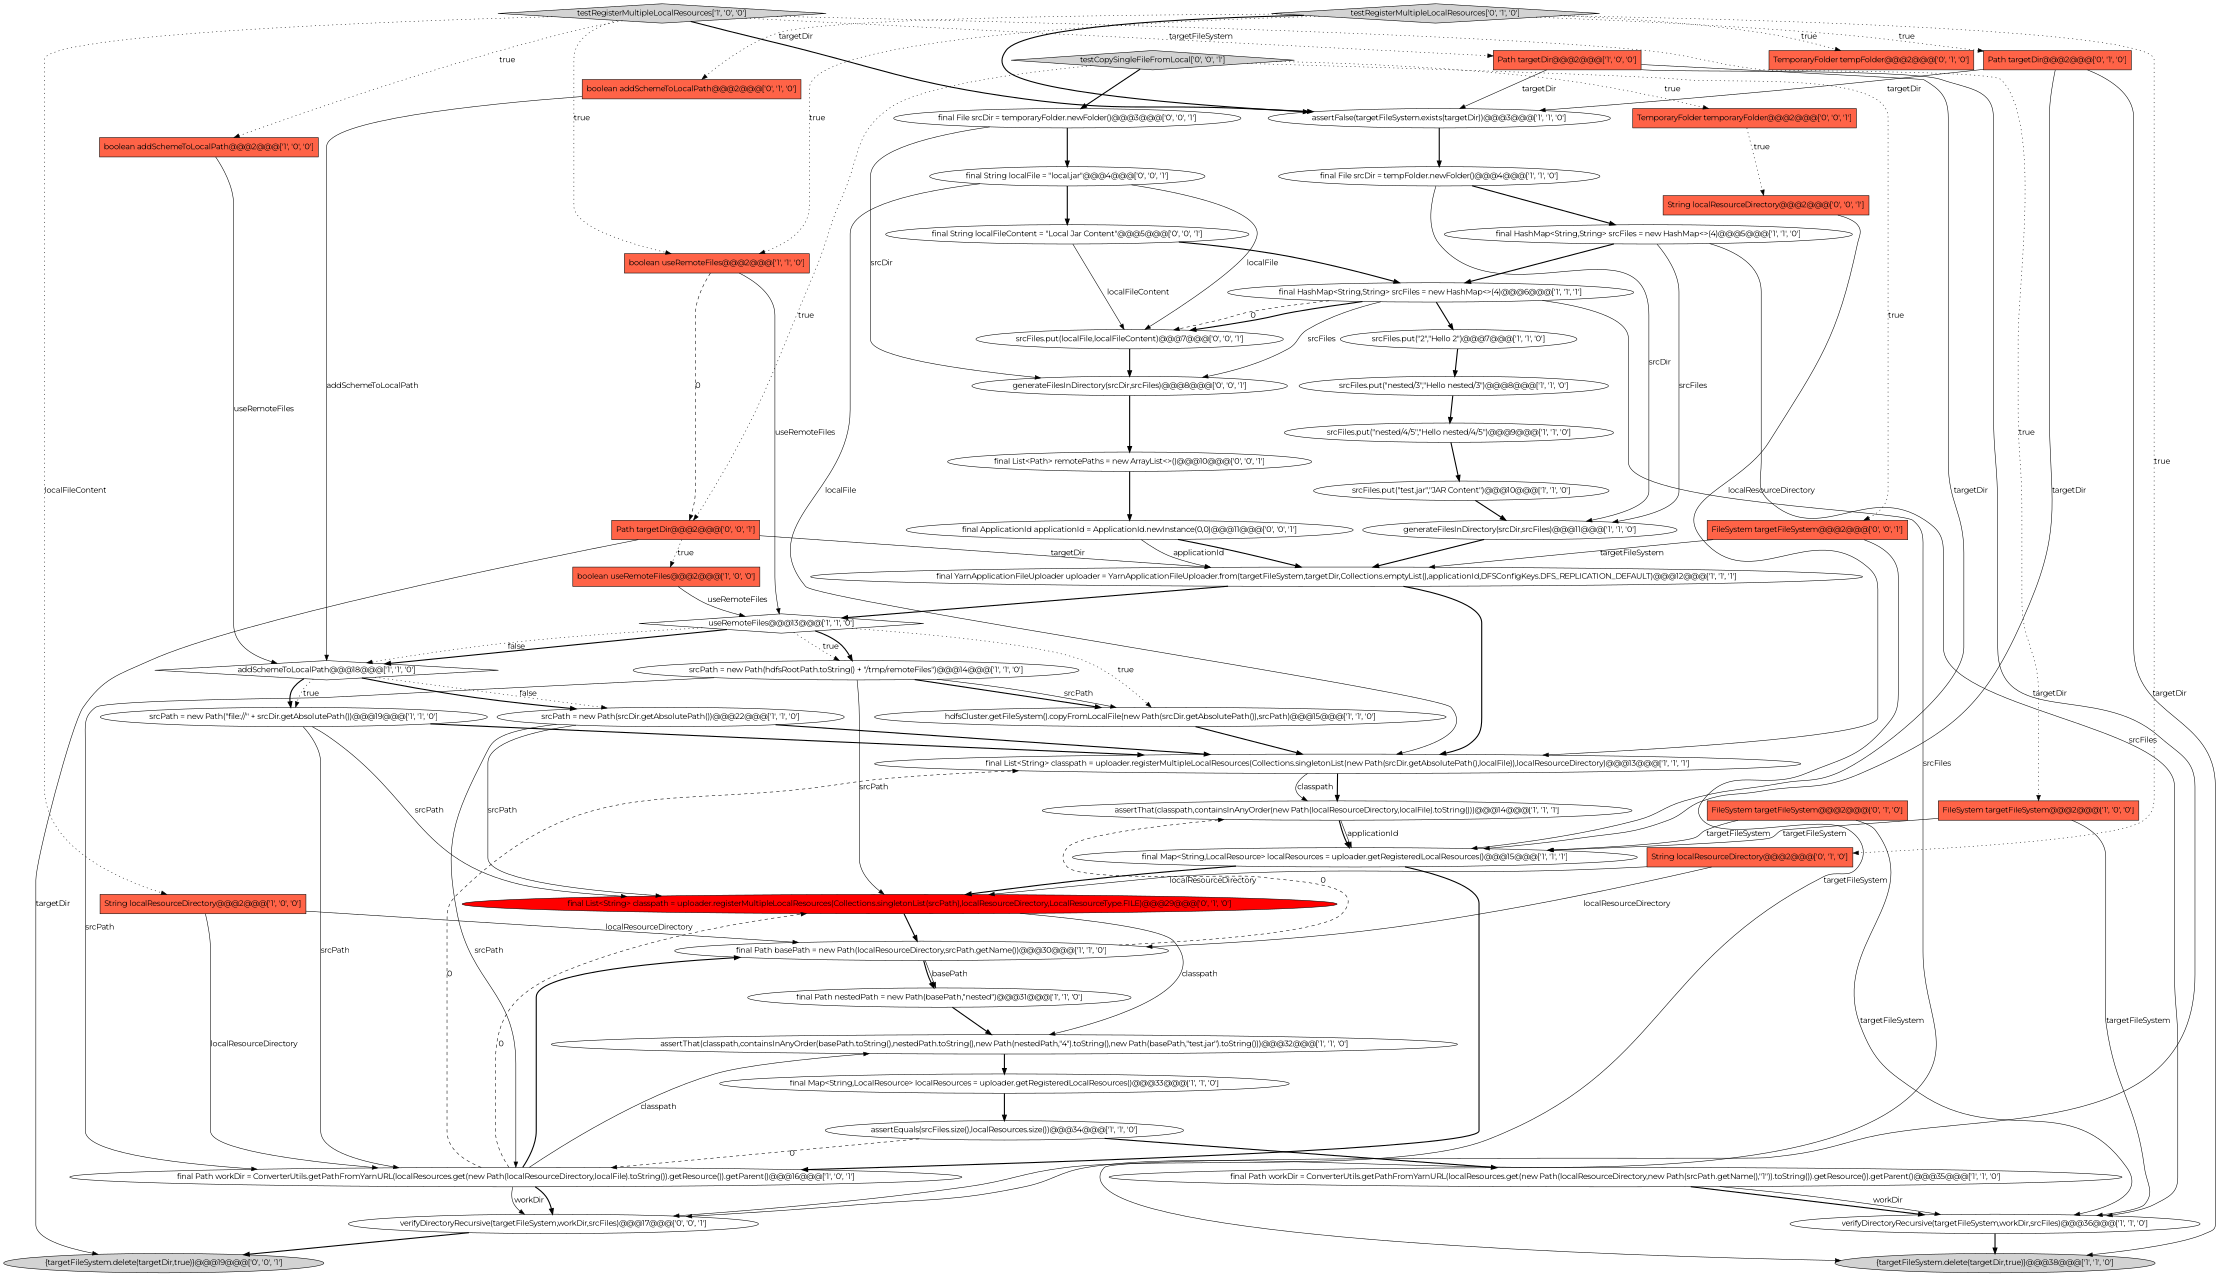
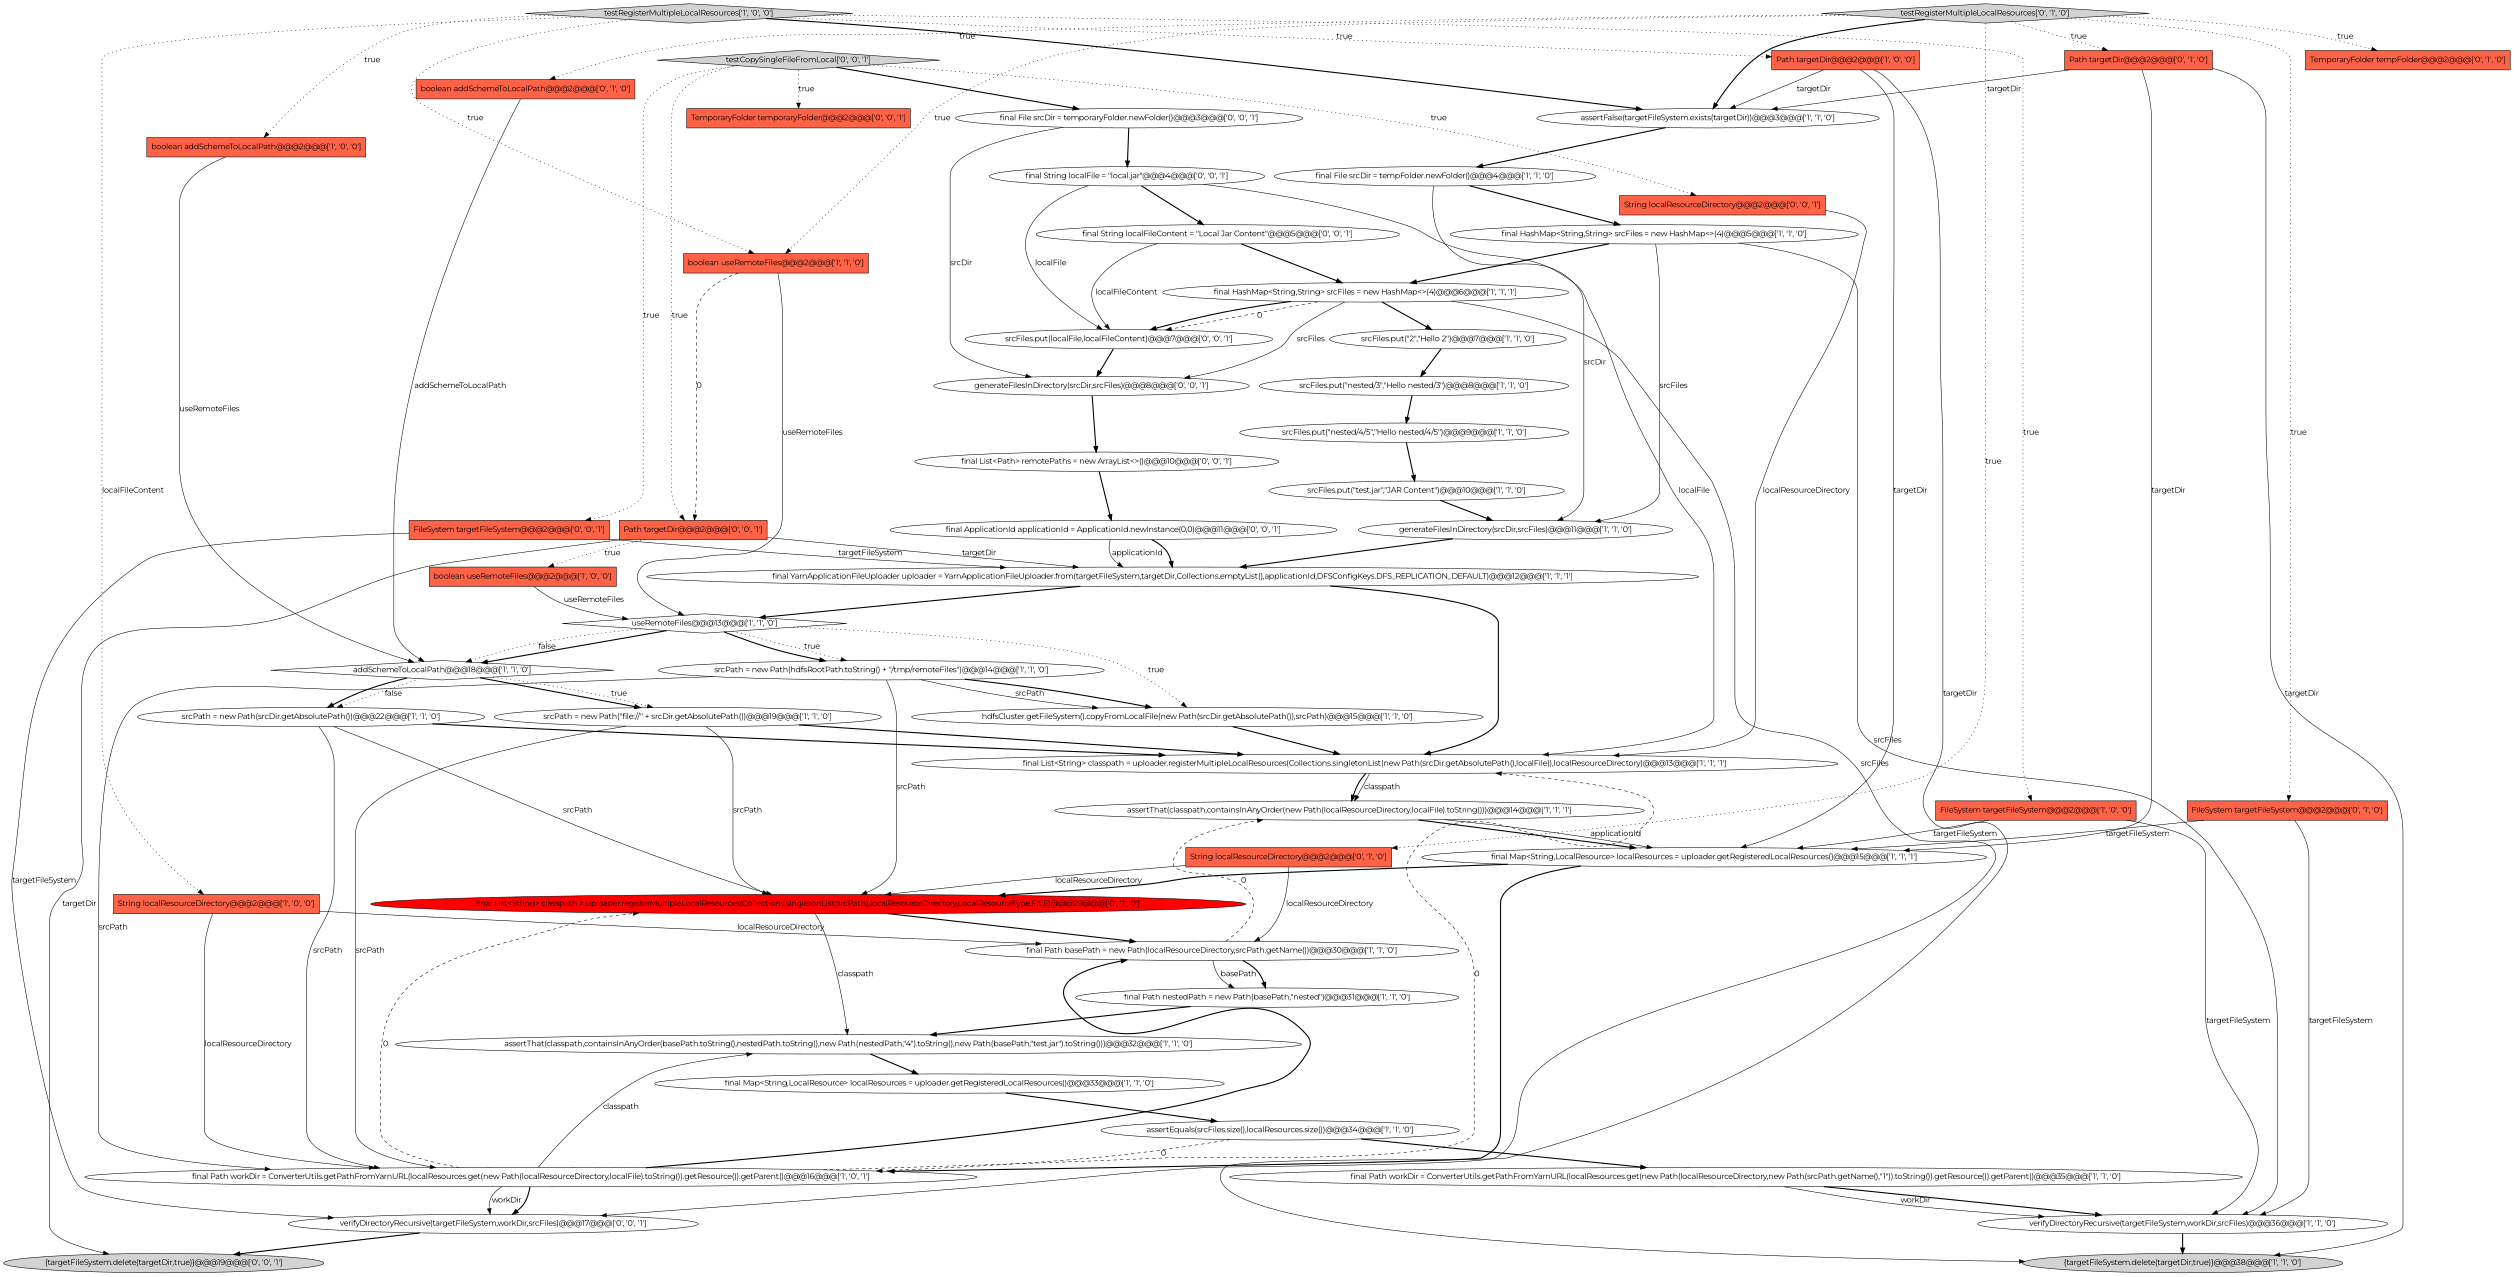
(796, 37) -> (967, 37)
(1201, 37) -> (1345, 37)
(1755, 159) -> (1284, 105)
none -> (2291, 312)
